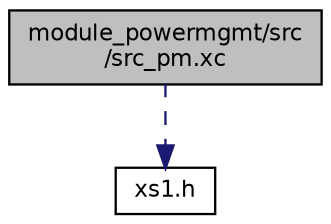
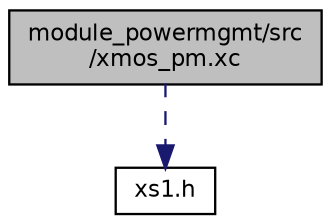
(165, 47) -> (165, 47)
